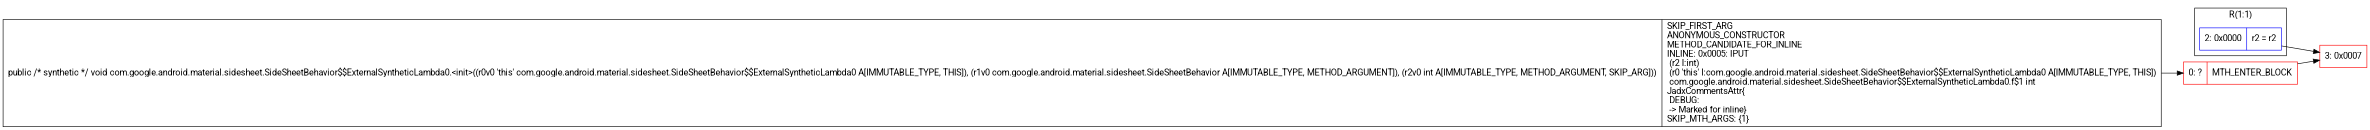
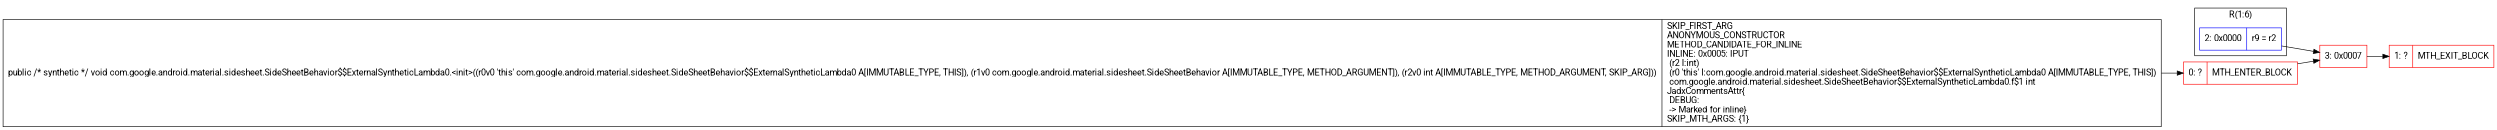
(2241, 15) -> (2241, 15)
(2264, 39) -> (2264, 39)
none -> (2442, 56)
